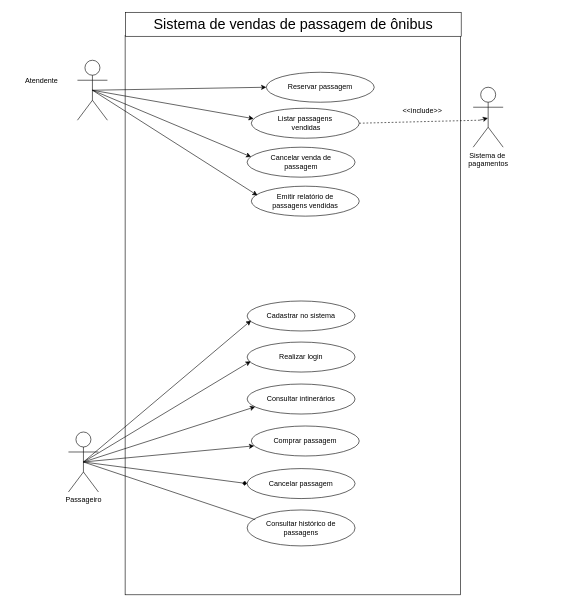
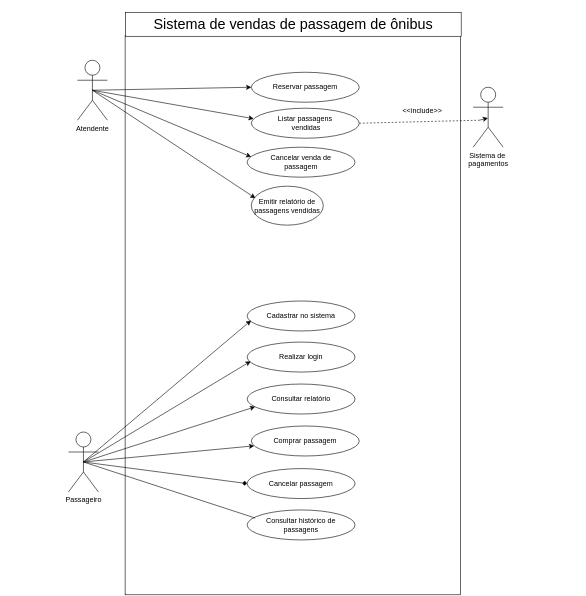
(41, 81) -> (92, 129)
(320, 87) -> (305, 87)
(305, 201) -> (287, 206)
(301, 399) -> (301, 399)
(301, 528) -> (301, 525)
